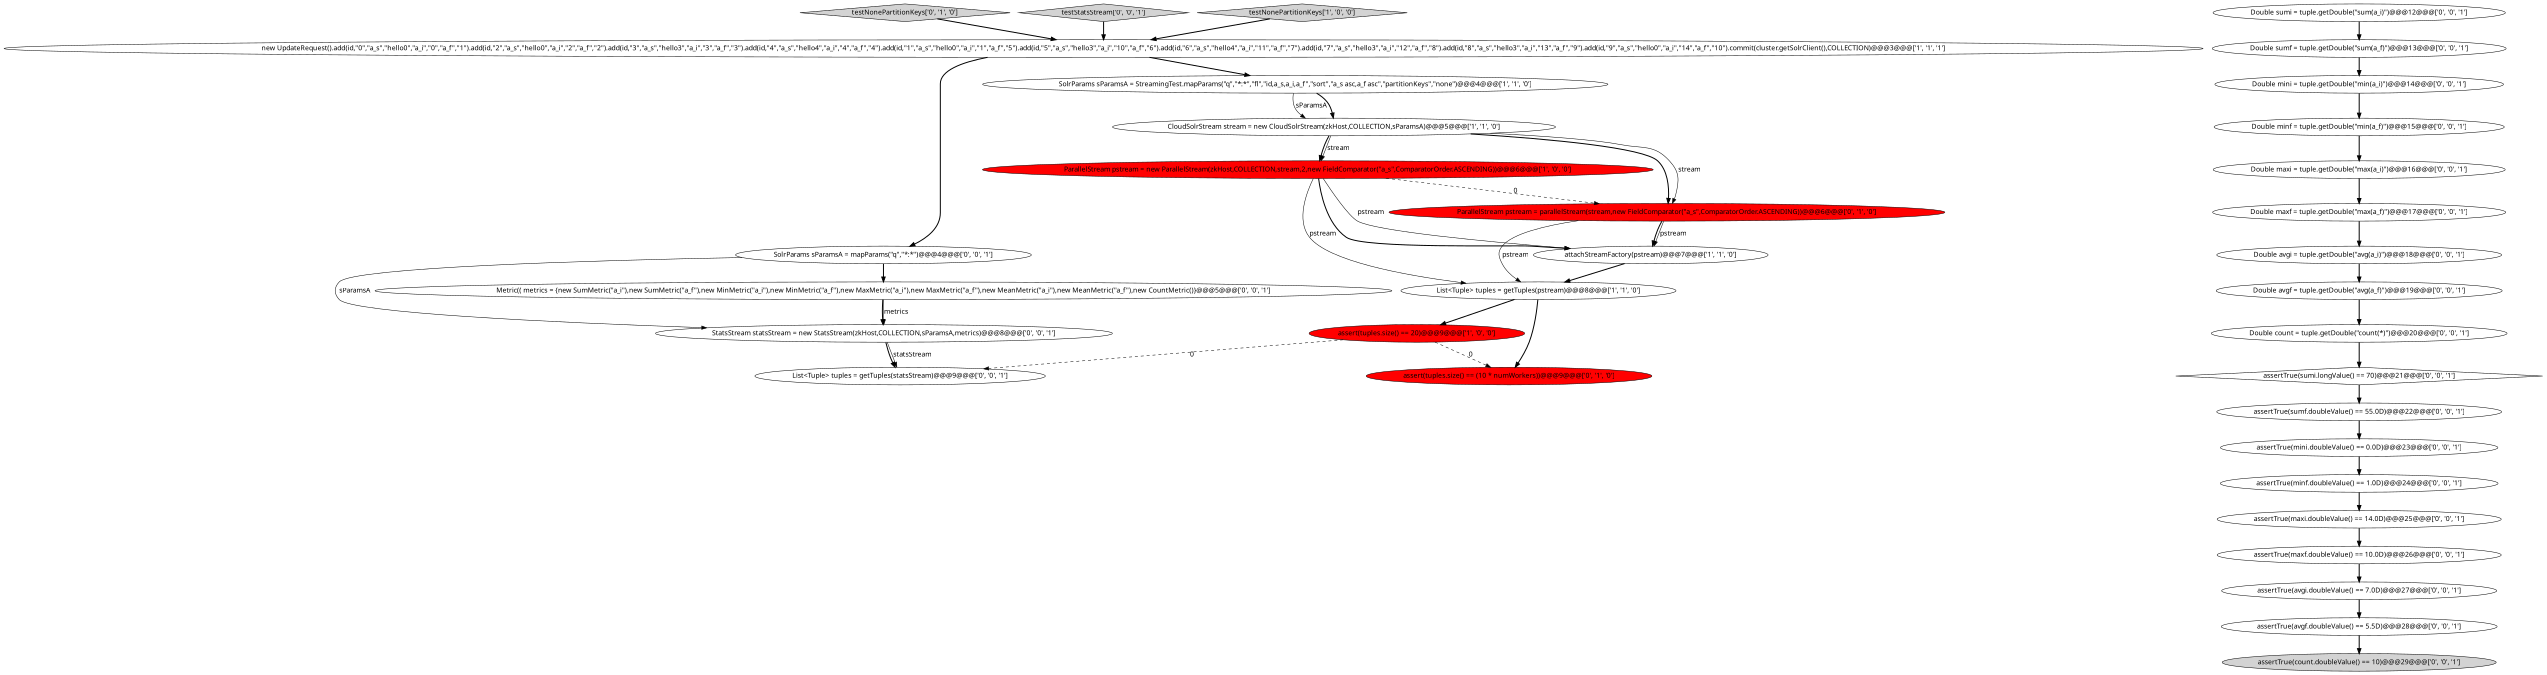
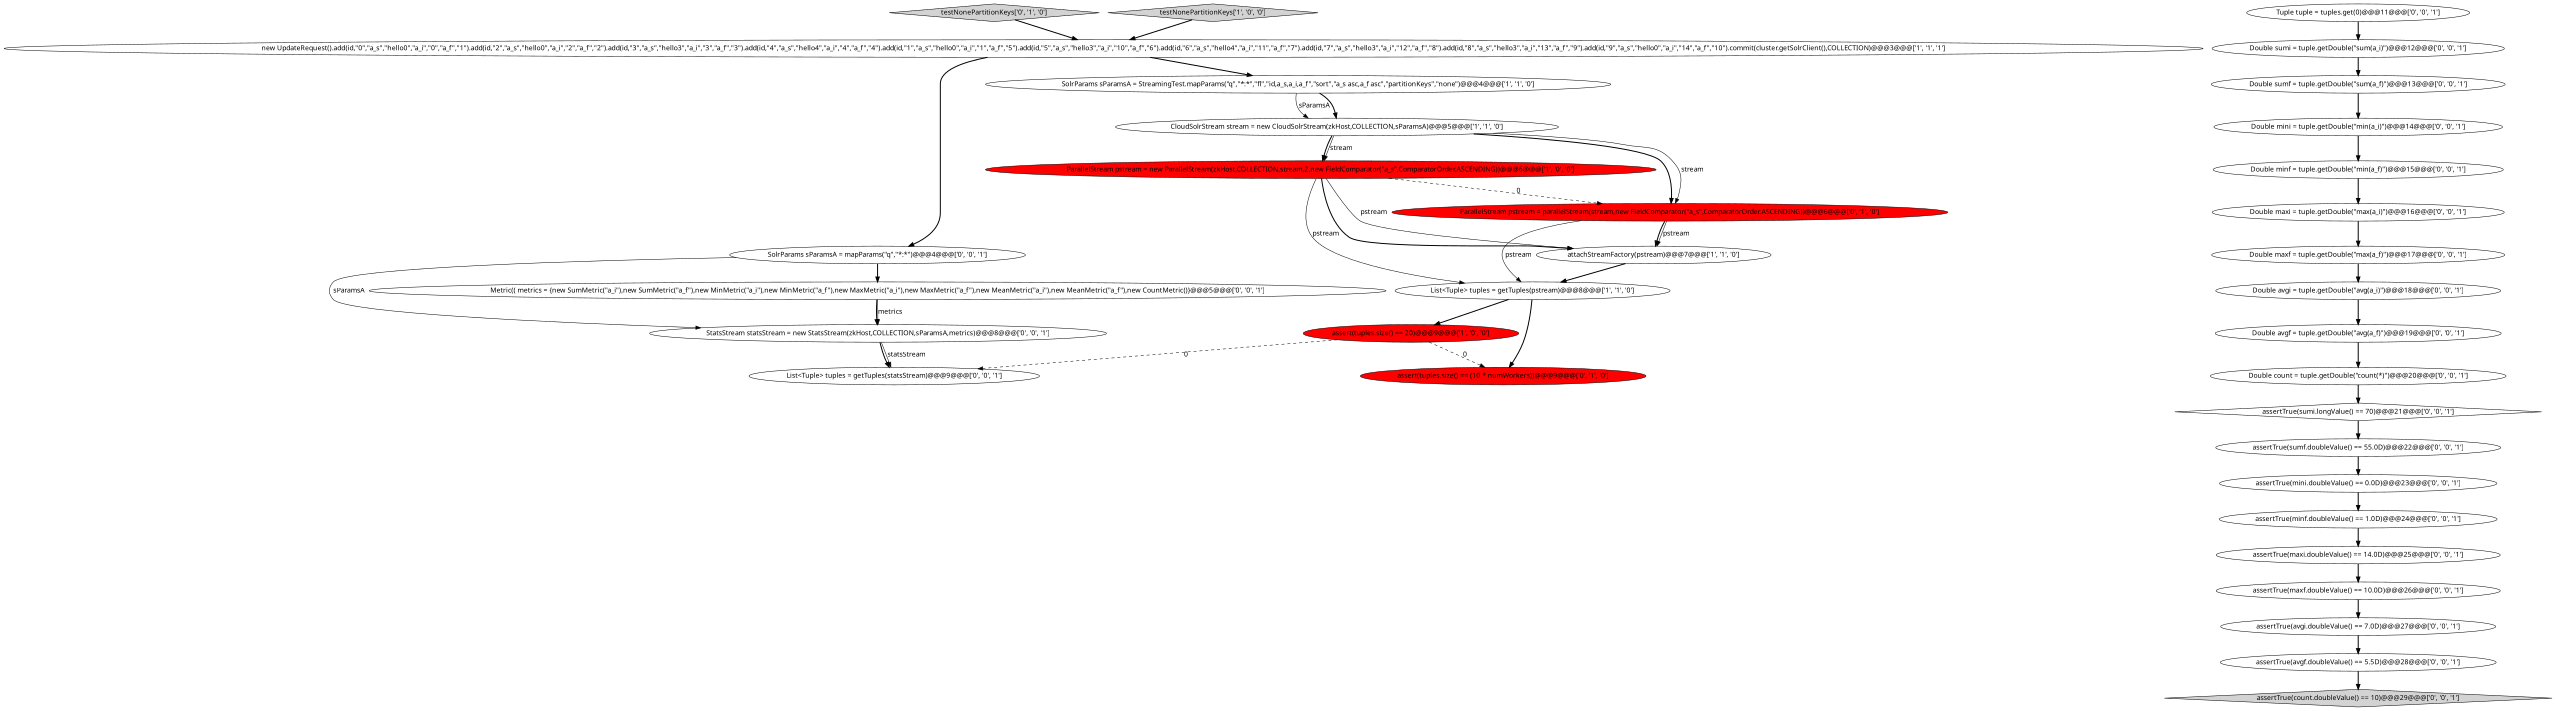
(1104, 13) -> none
none -> (2358, 13)
(2359, 662) -> (2358, 698)
